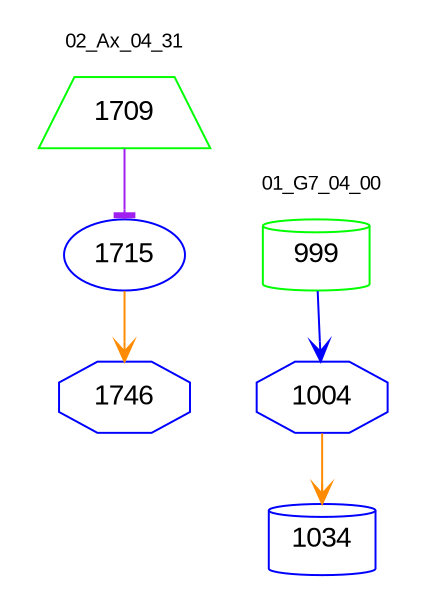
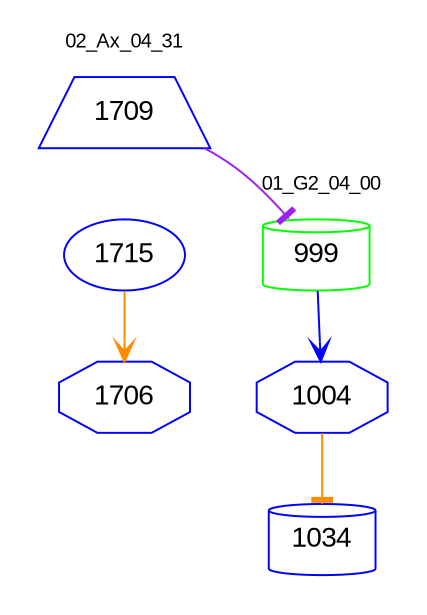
(125, 113) -> (125, 113)
(125, 179) -> (254, 183)
(322, 185) -> (322, 185)
(125, 397) -> (125, 397)
(322, 464) -> (322, 464)
